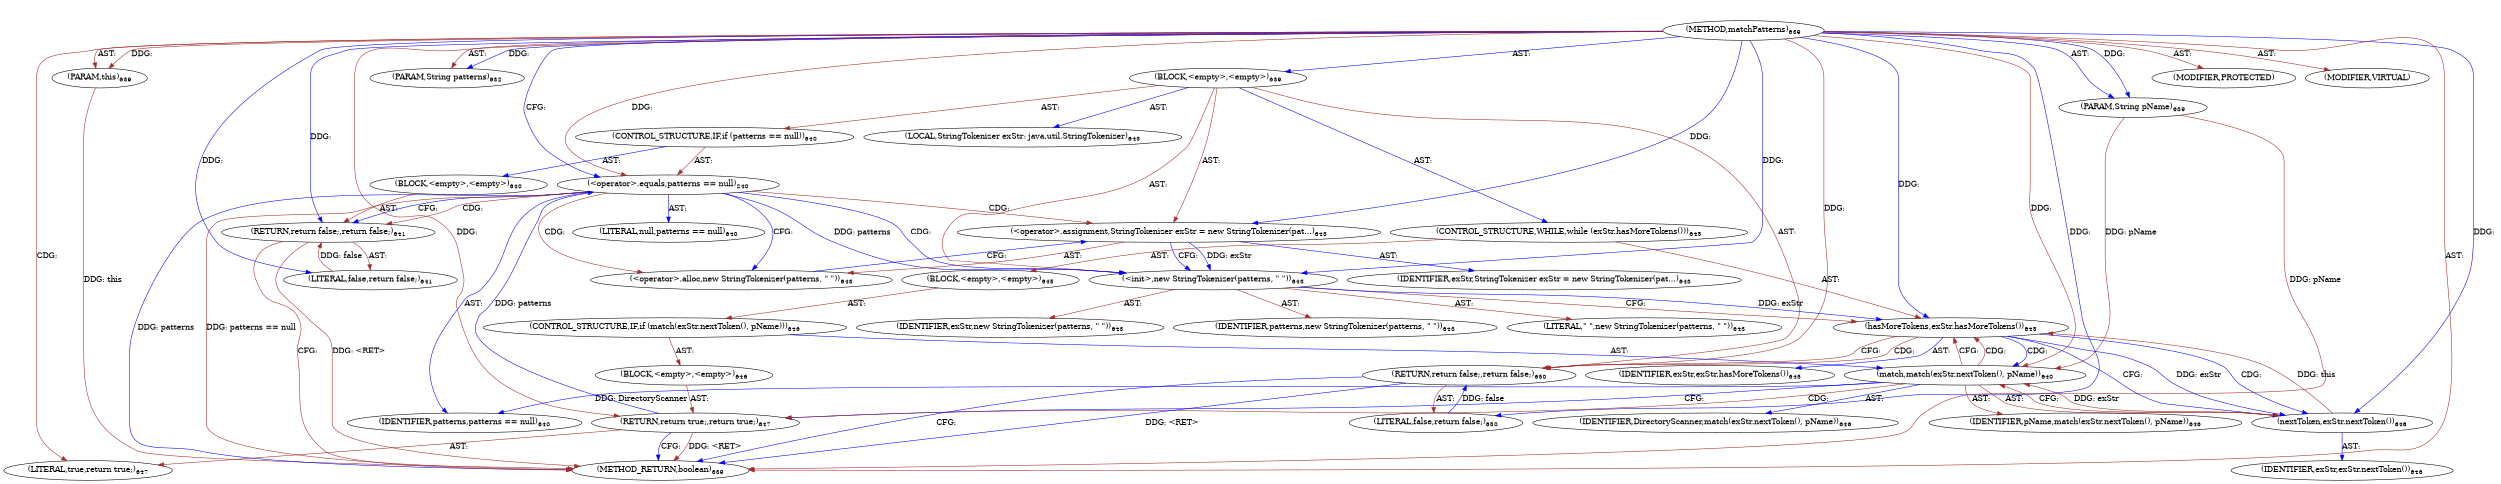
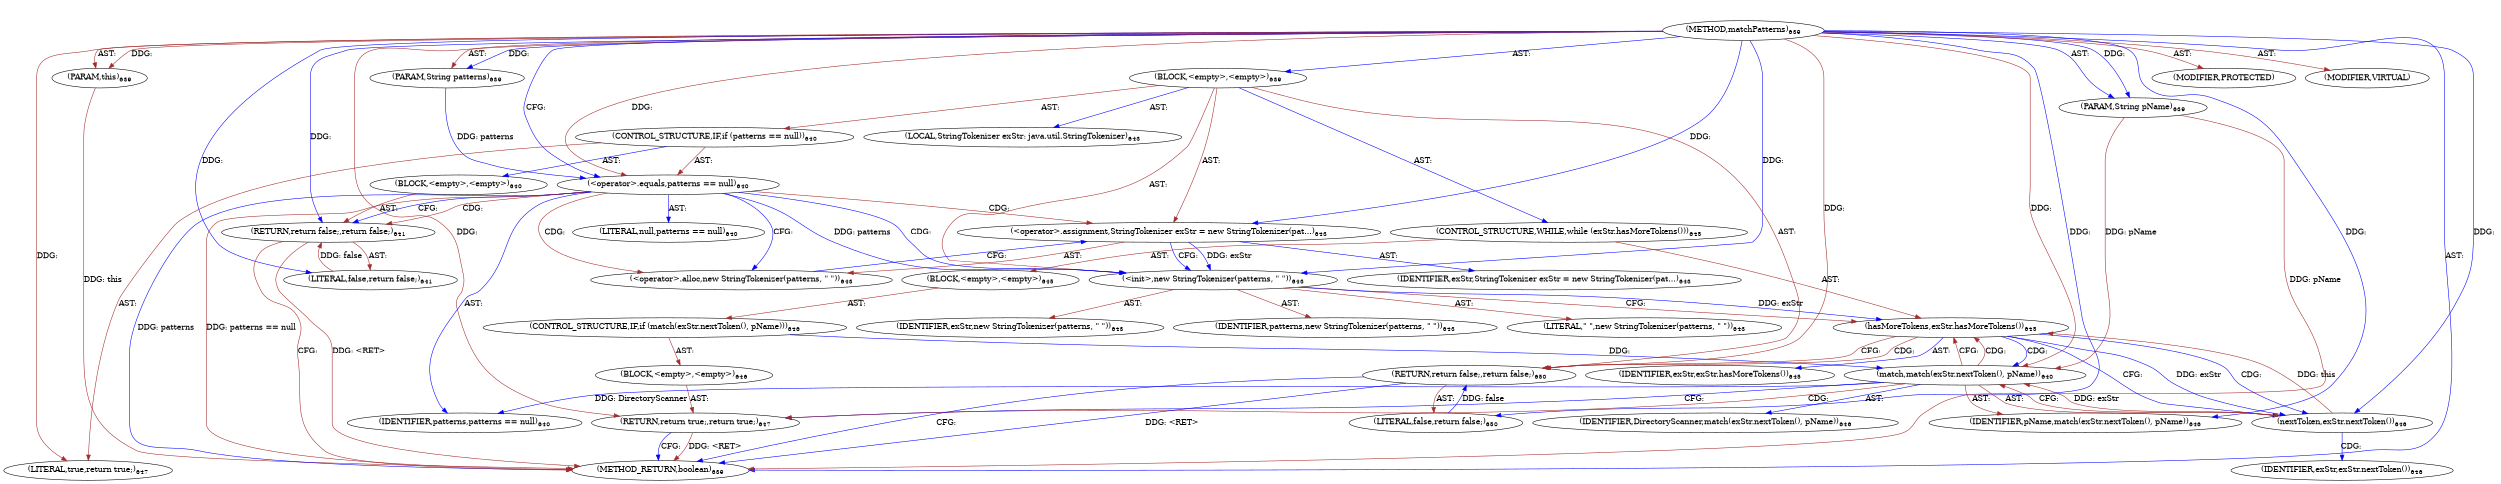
(496, 77) -> (496, 77)
(1898, 146) -> (2241, 109)
(743, 184) -> (743, 184)
(48, 256) -> (48, 256)
(479, 338) -> (486, 163)
(1621, 351) -> (1621, 351)
(416, 446) -> (259, 188)
(2353, 447) -> (2353, 447)
(2101, 462) -> (2101, 462)
